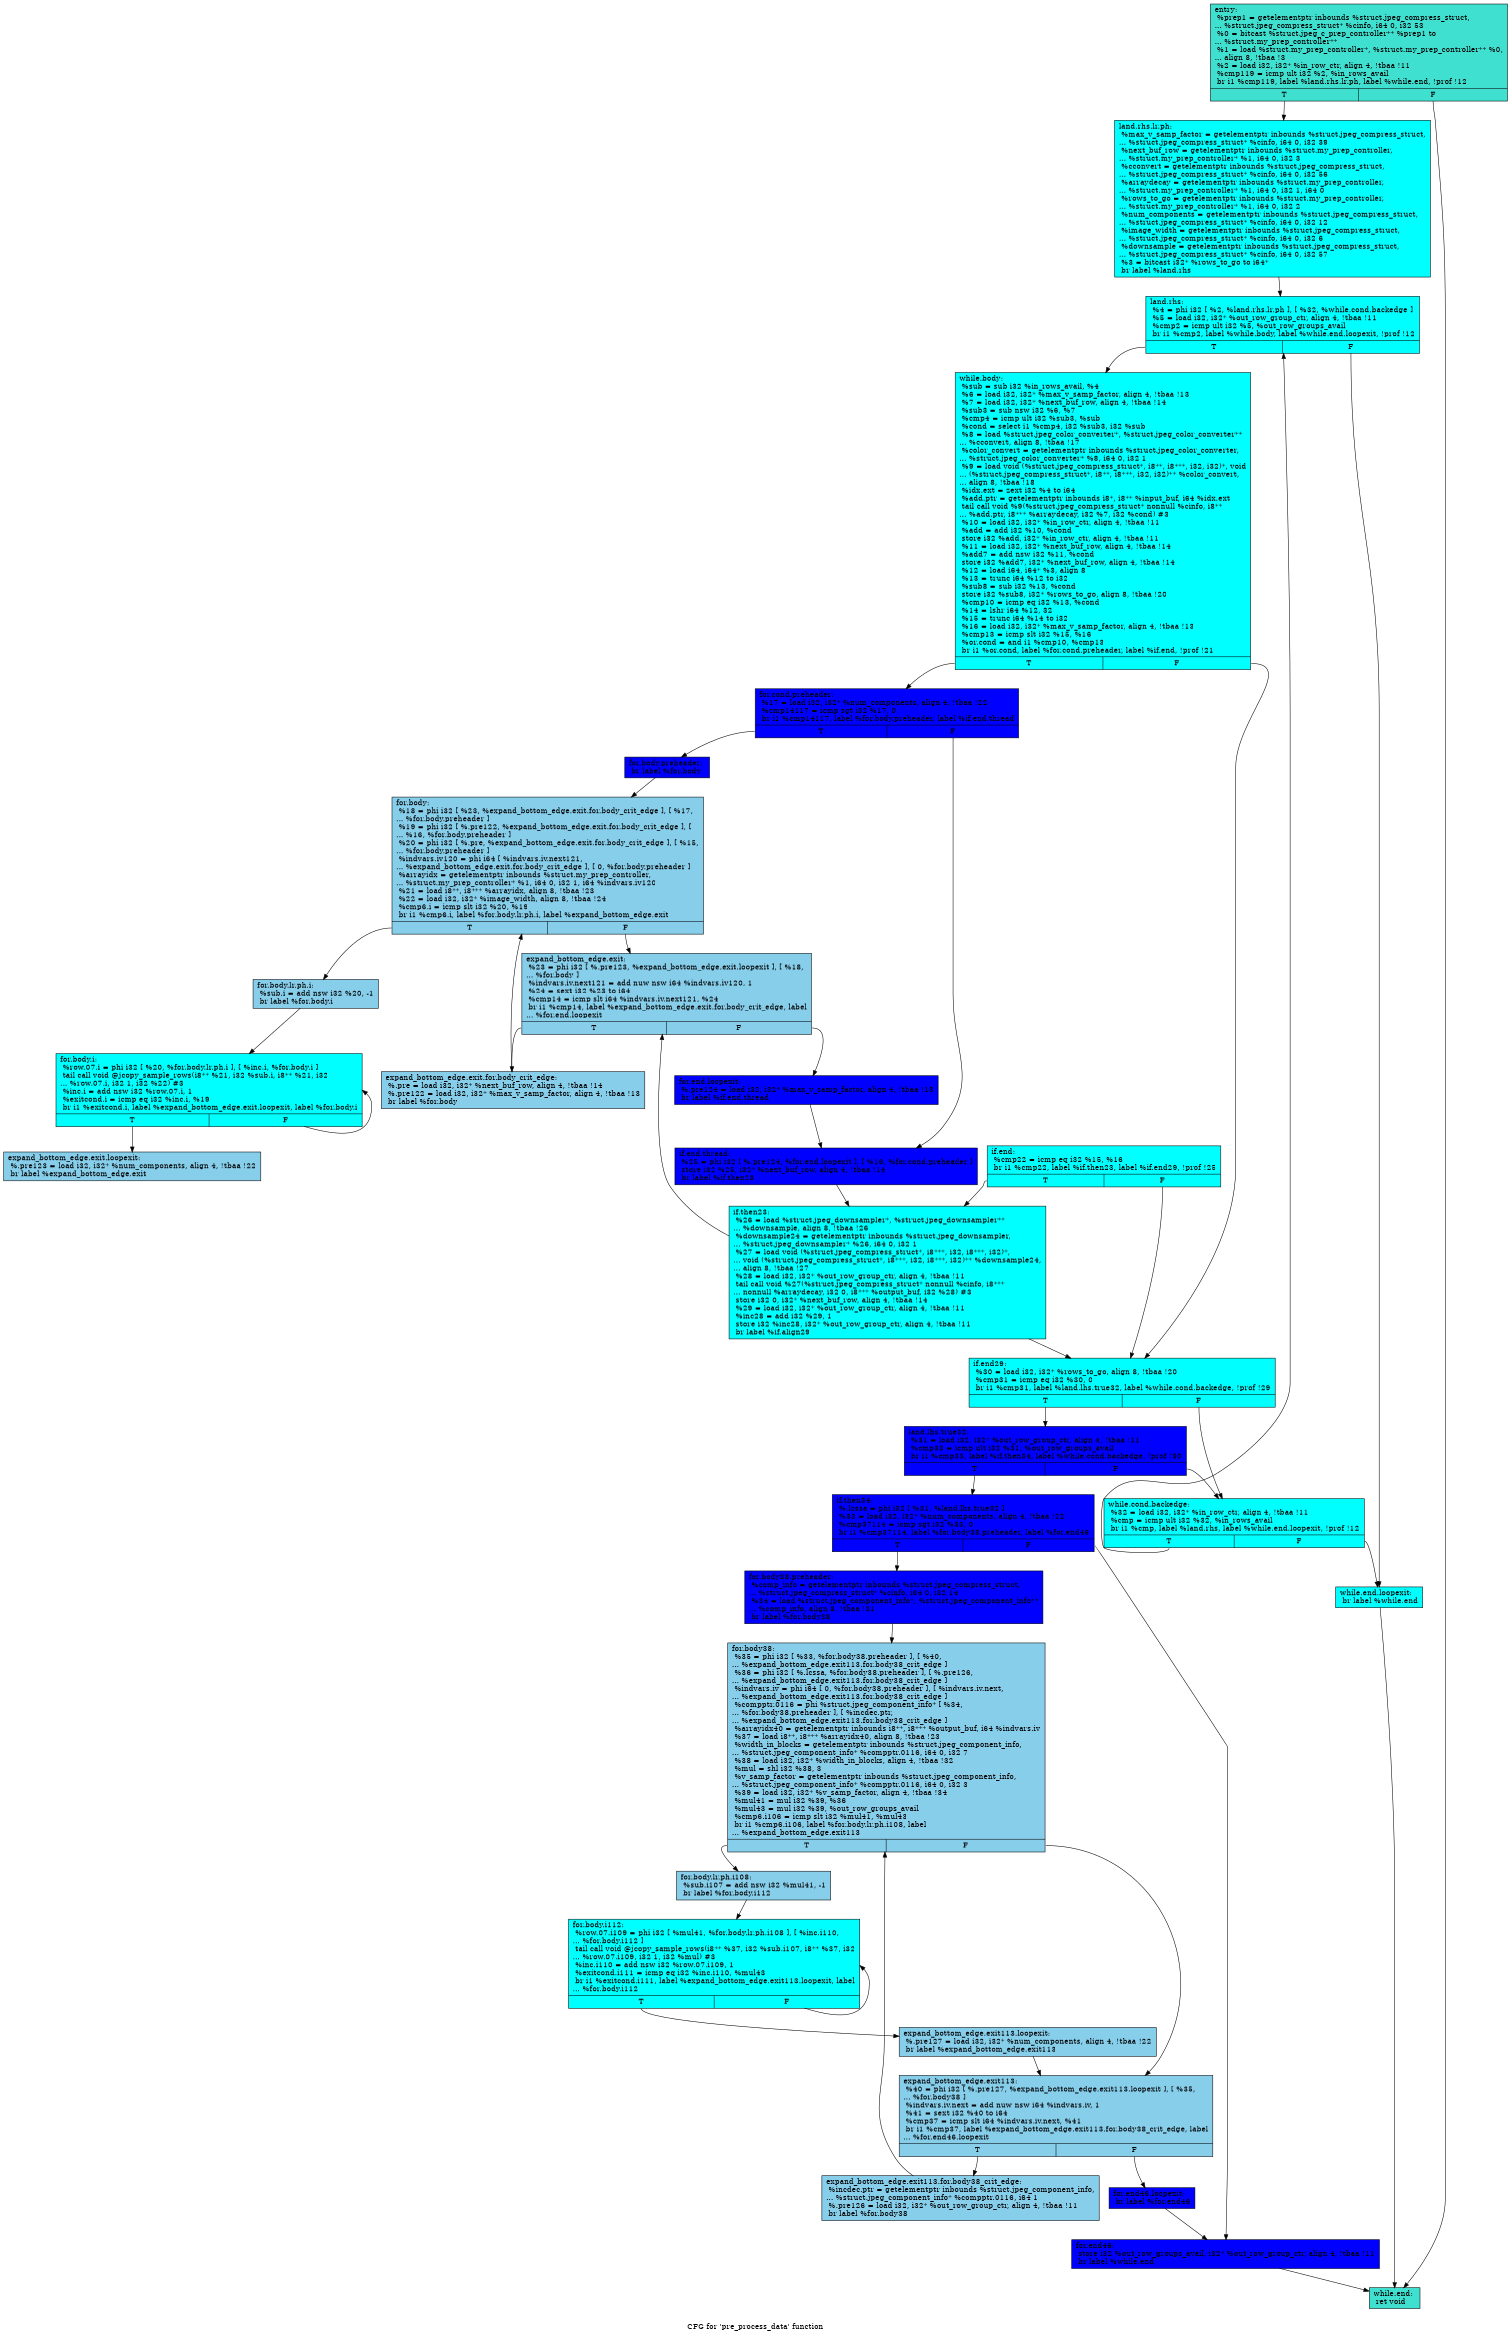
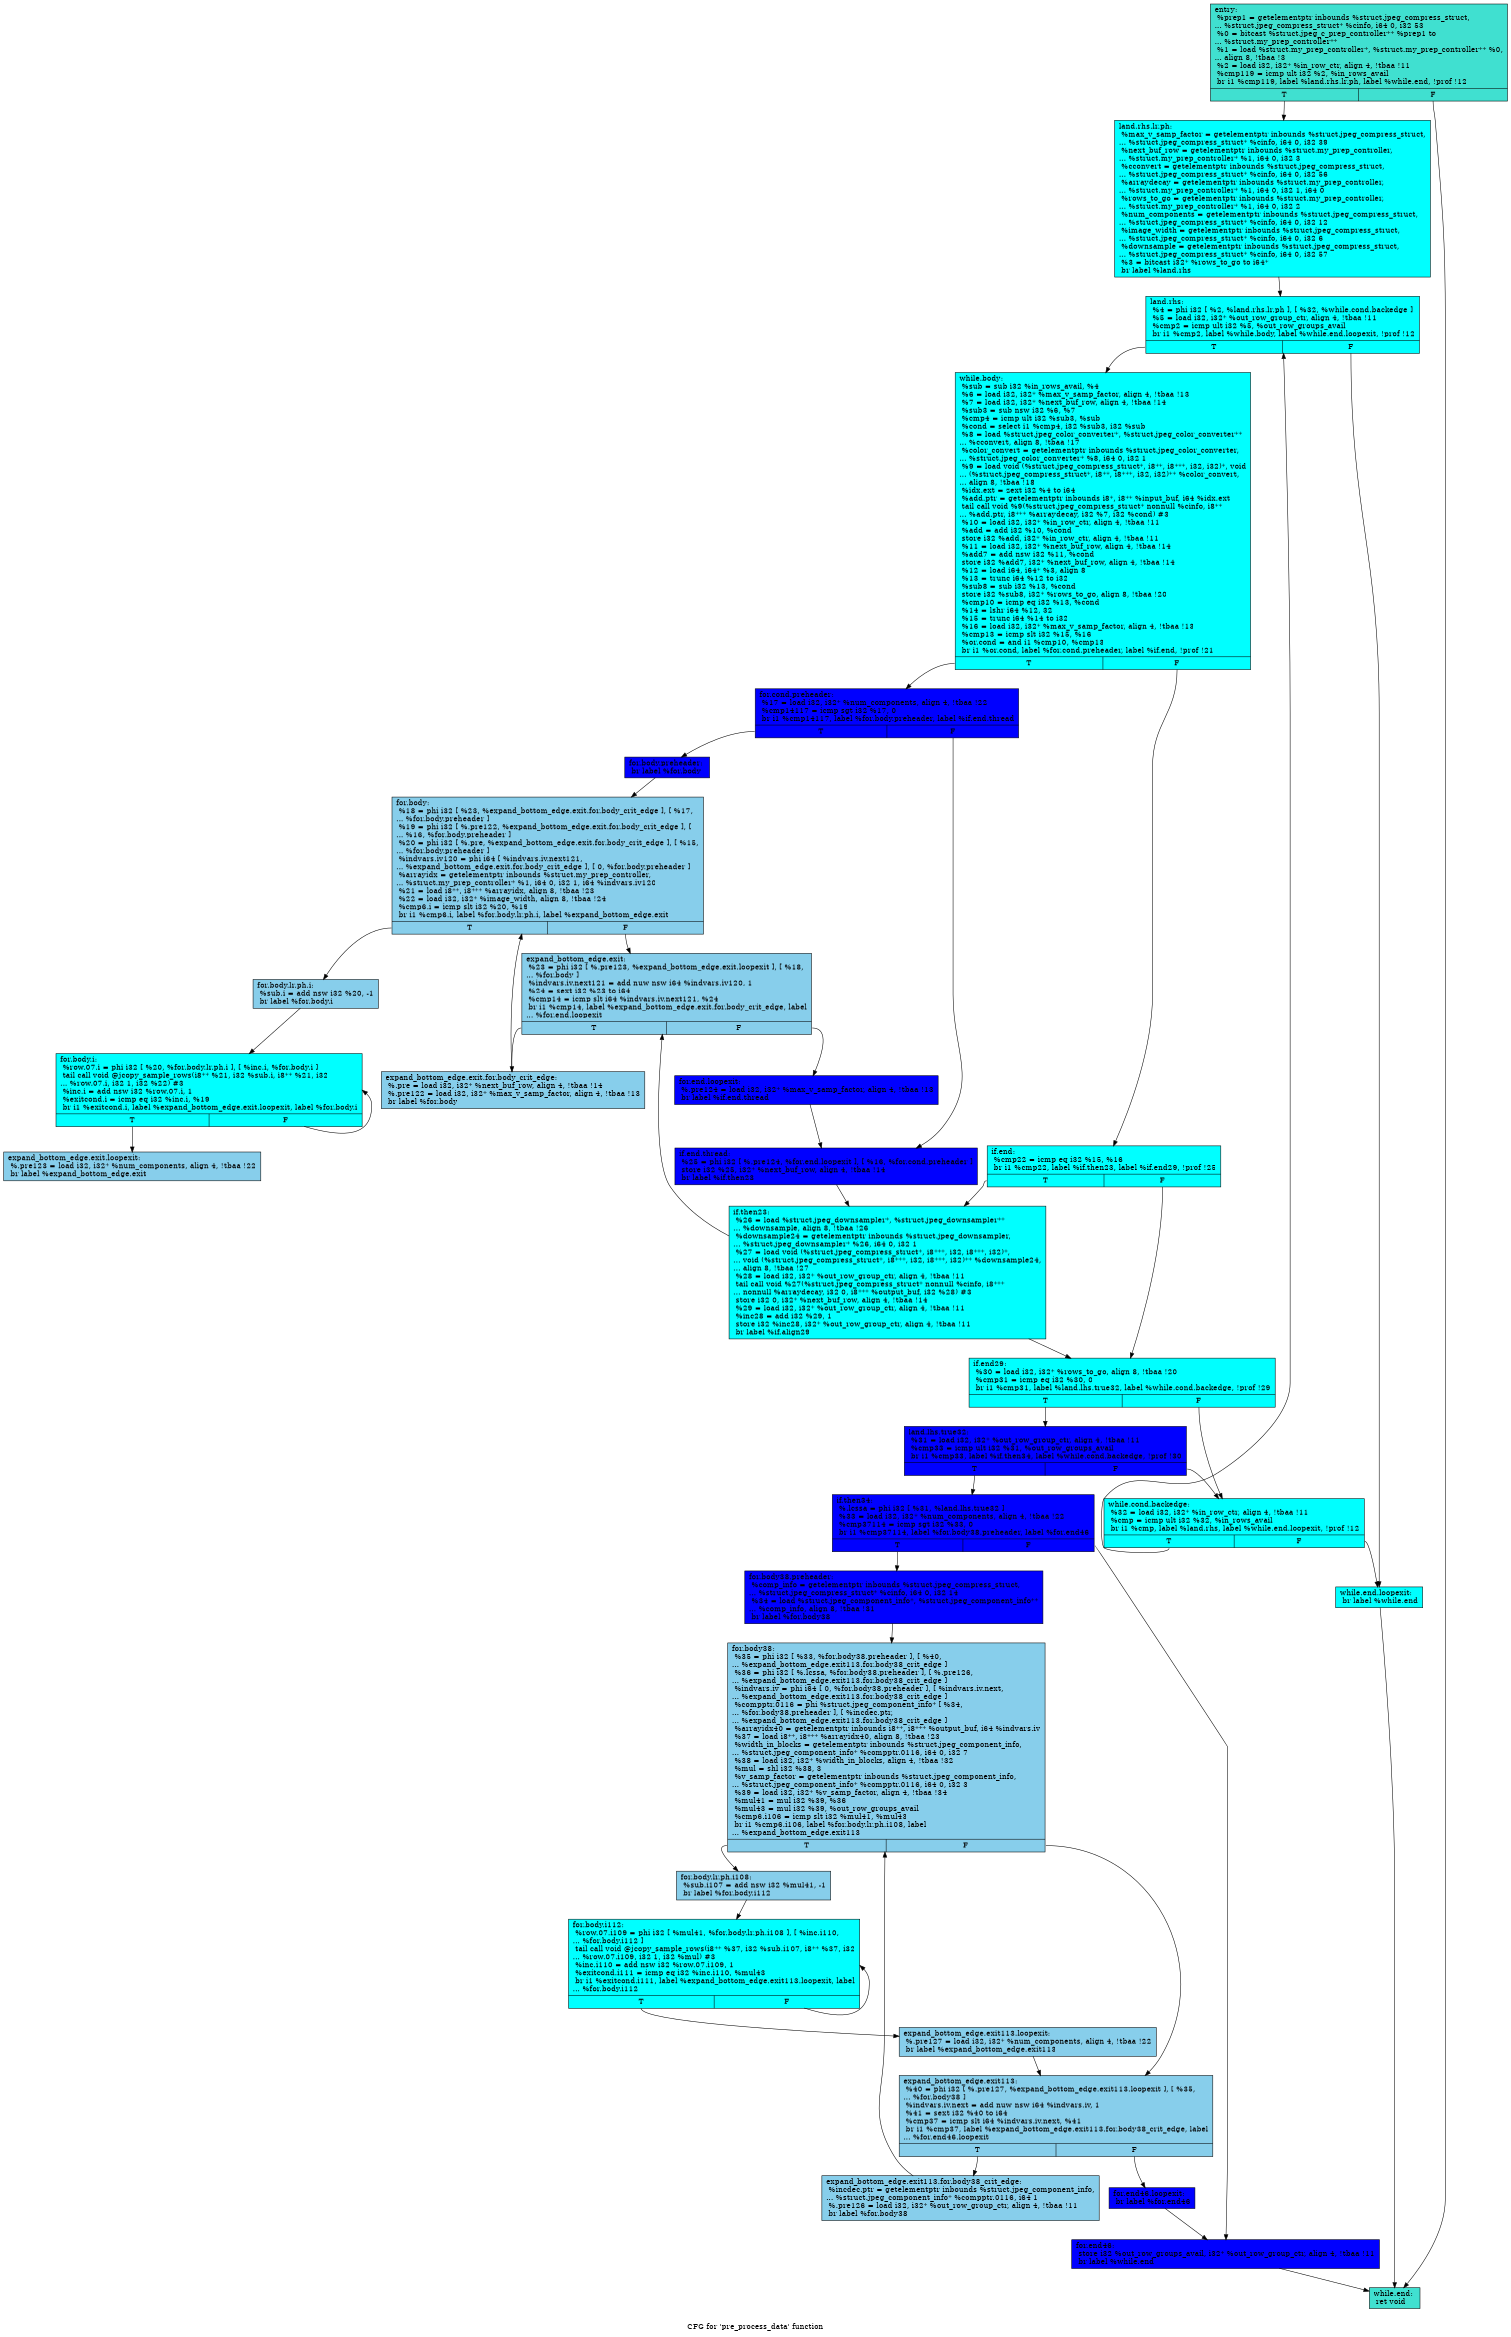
(1236, 1012) -> (1153, 906)
